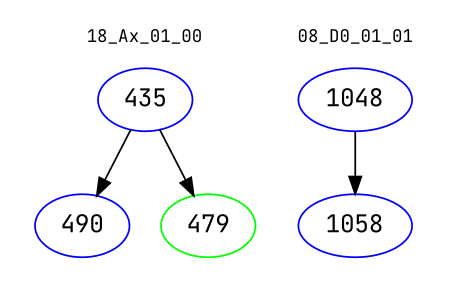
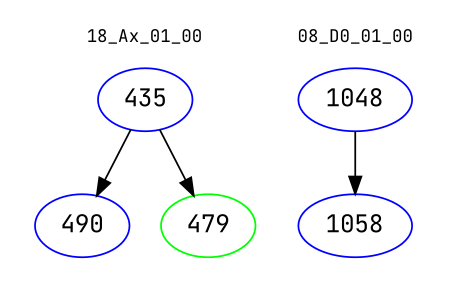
(356, 38) -> (356, 38)
